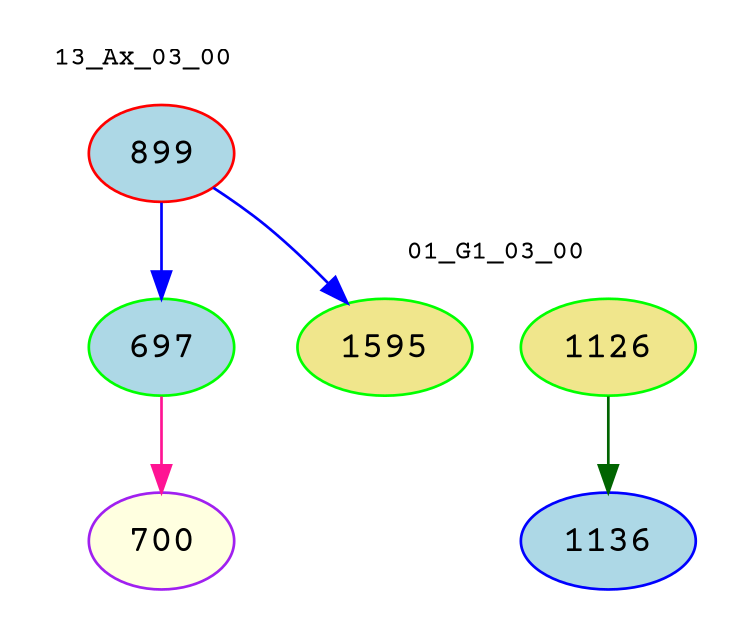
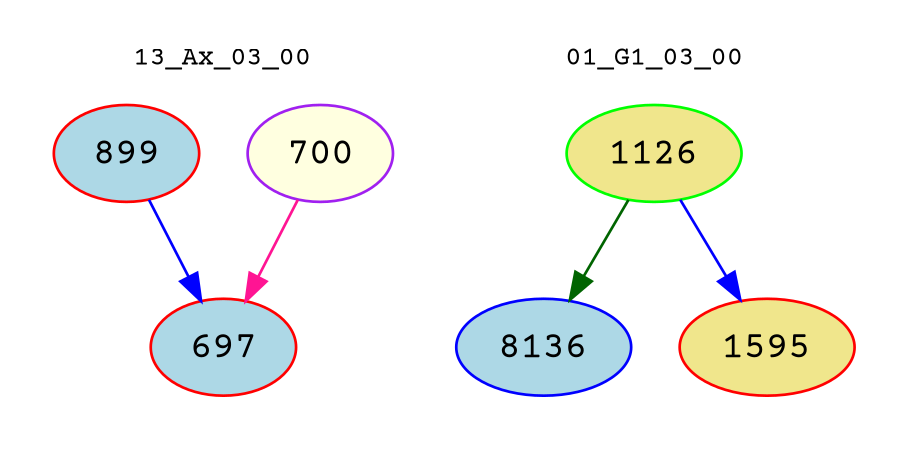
(296, 252) -> (703, 238)
(162, 347) -> (223, 347)
(385, 347) -> (767, 347)
(162, 431) -> (278, 238)
(608, 541) -> (544, 347)
